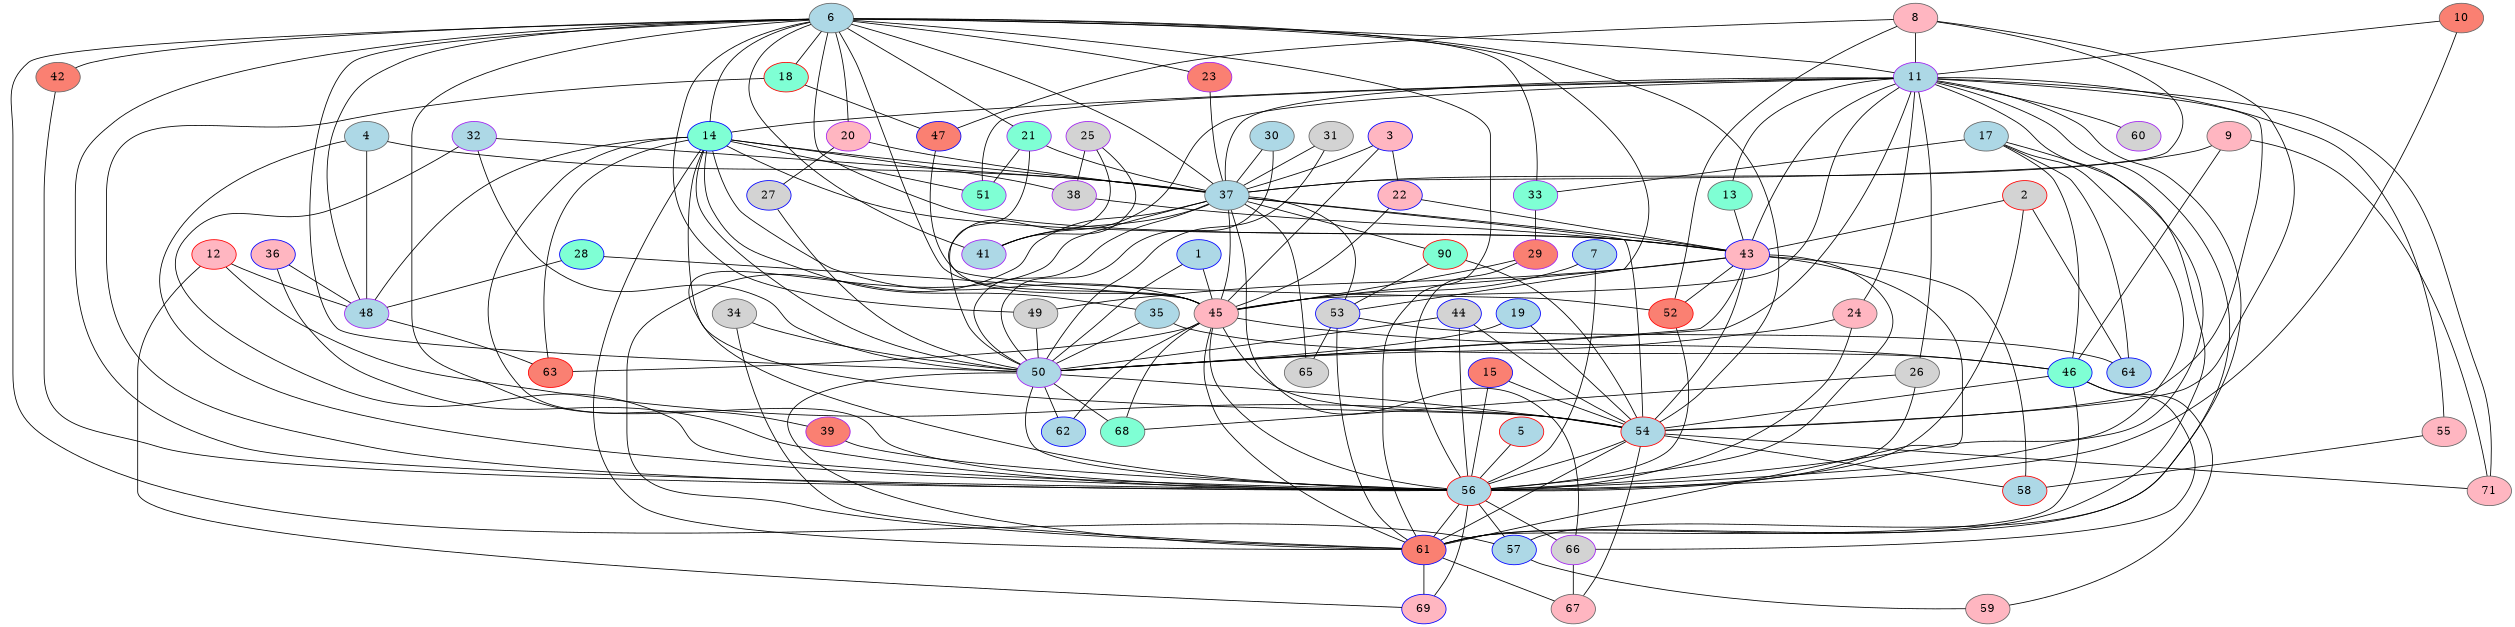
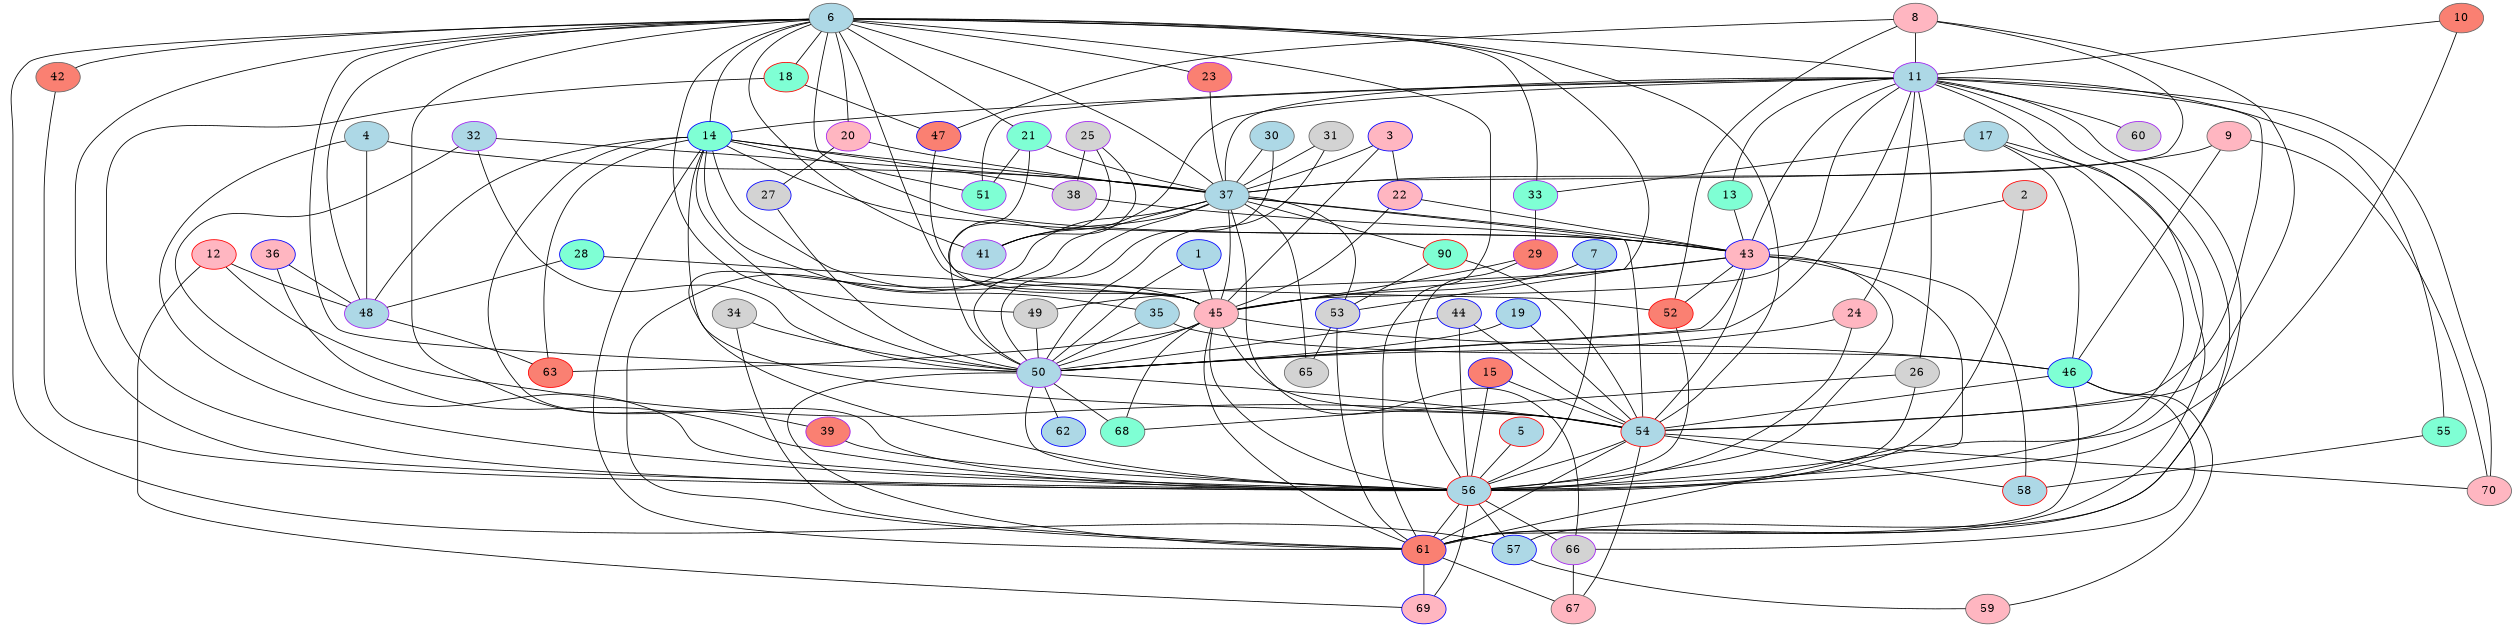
(1143, 353) -> (1129, 346)
(2129, 373) -> none
(2444, 432) -> (2444, 432)
(2489, 491) -> (2489, 491)
